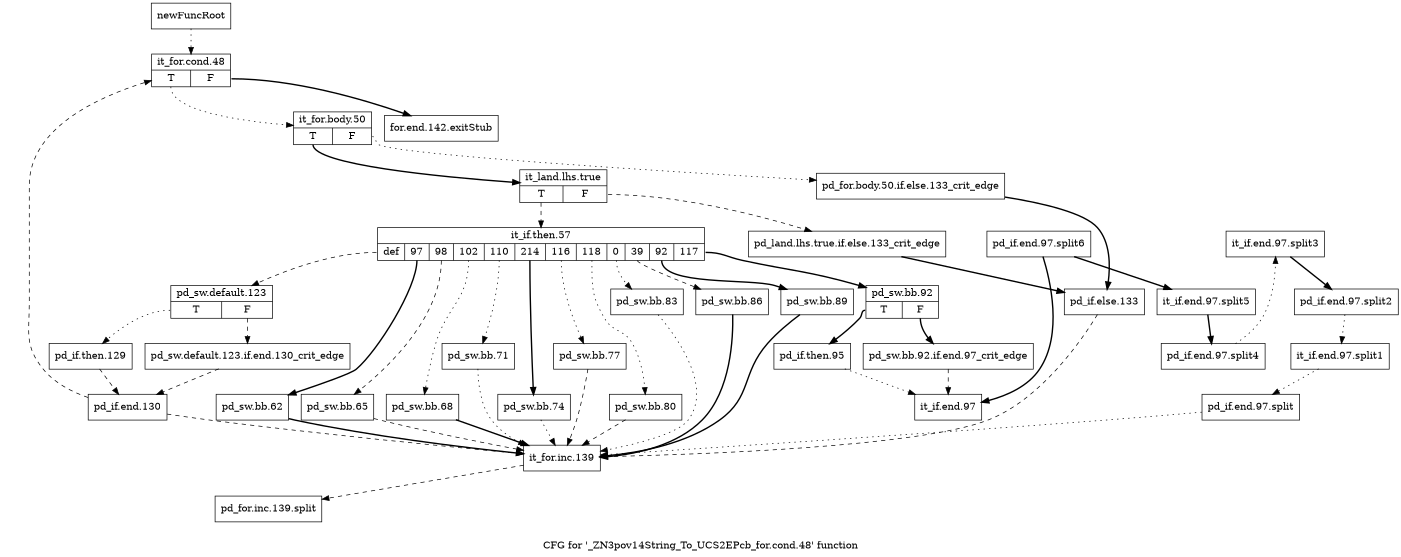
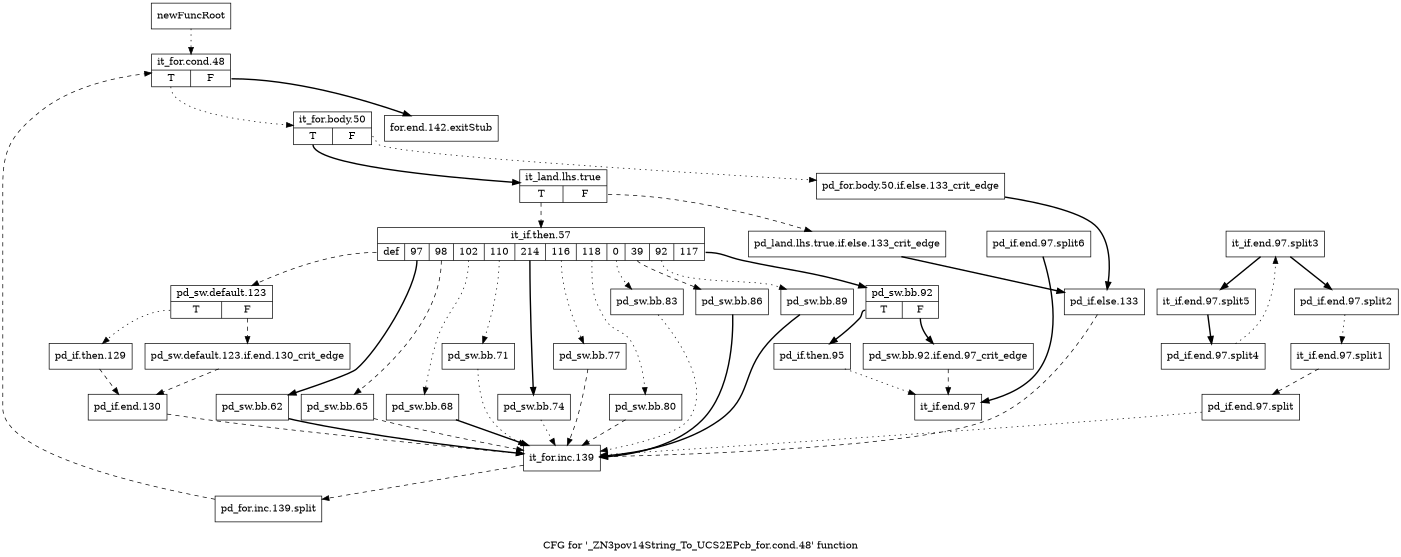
(29, 224) -> (3, 317)
(1119, 272) -> (1243, 271)
(717, 280) -> (717, 280)
(1299, 380) -> (1299, 380)
